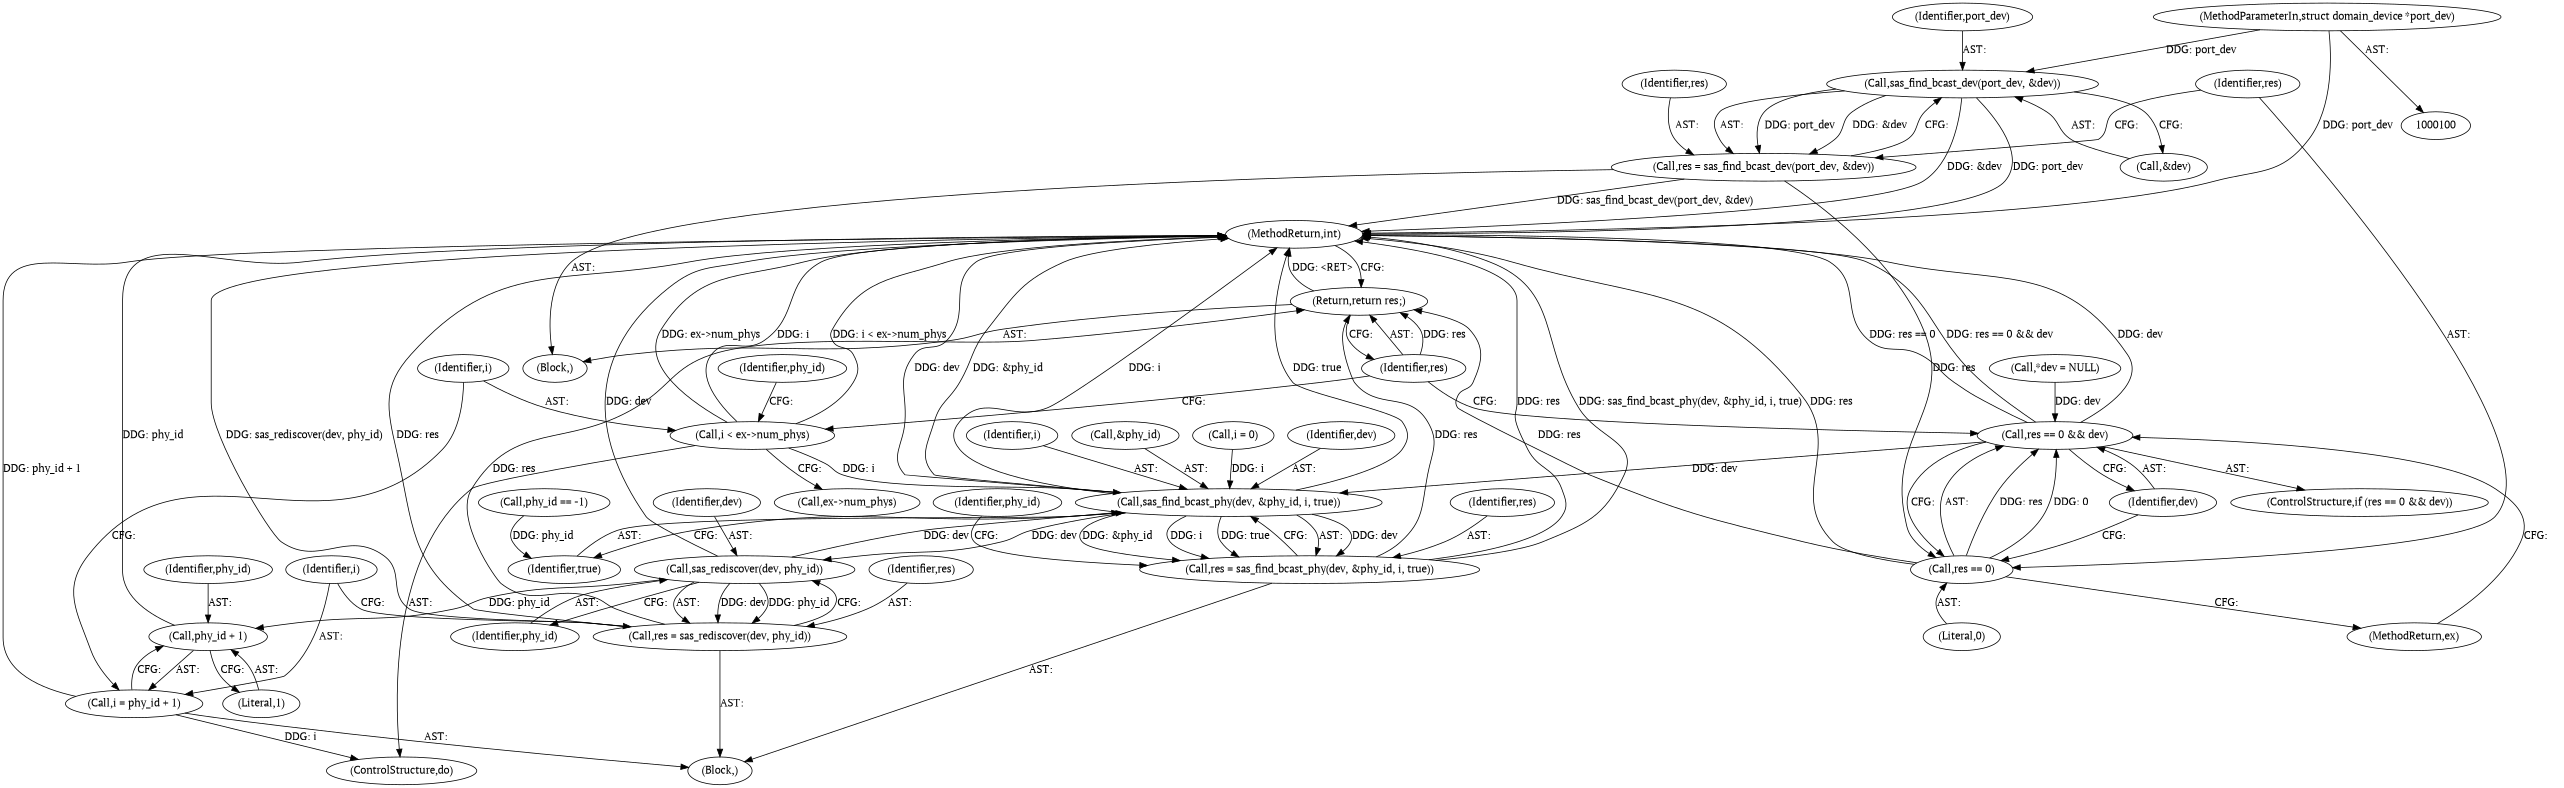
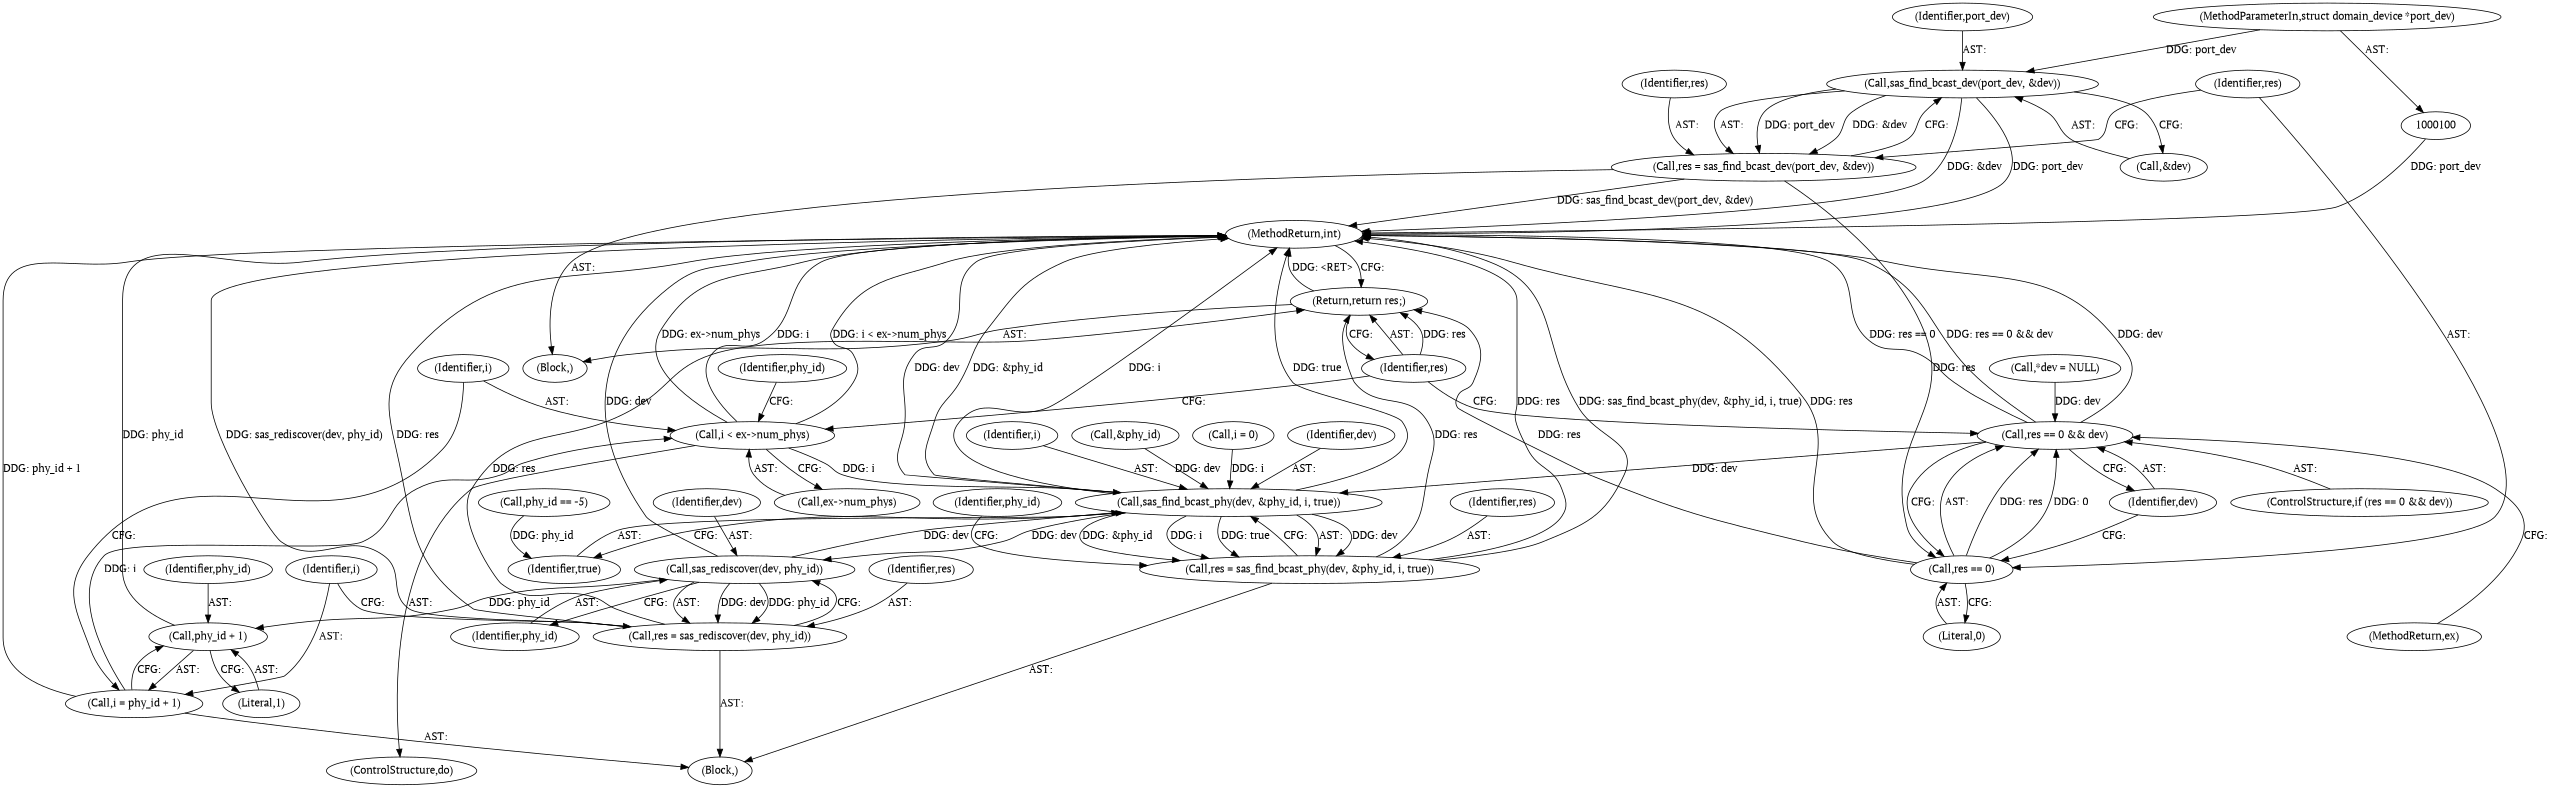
(1903, 217) -> (1910, 226)
(2200, 467) -> (2233, 458)
(1197, 469) -> (1197, 469)
none -> (760, 482)
(544, 503) -> (544, 503)
(2179, 602) -> (1967, 599)
(263, 736) -> (307, 546)
